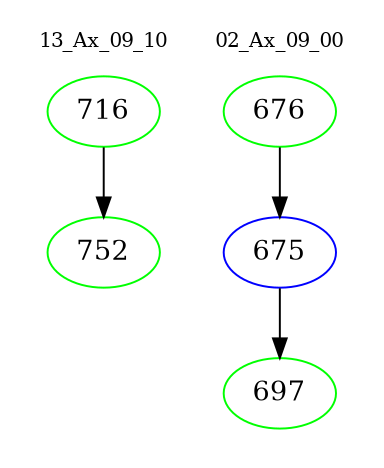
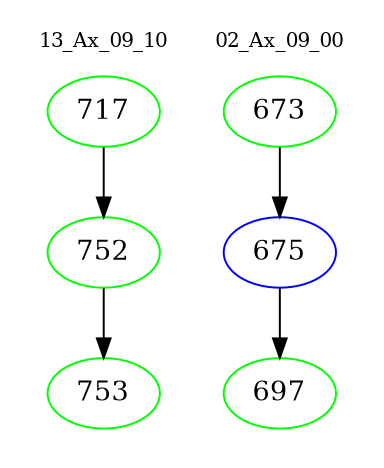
(104, 112) -> (104, 112)
(280, 112) -> (280, 112)
none -> (104, 393)
